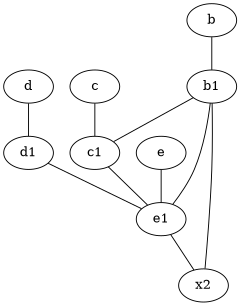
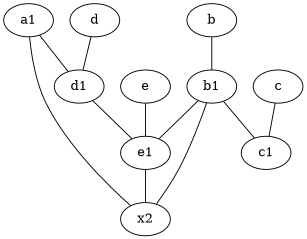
none -> (29, 20)
(128, 186) -> none
